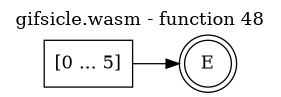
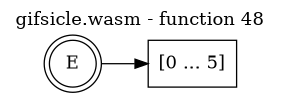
(149, 64) -> (118, 64)
